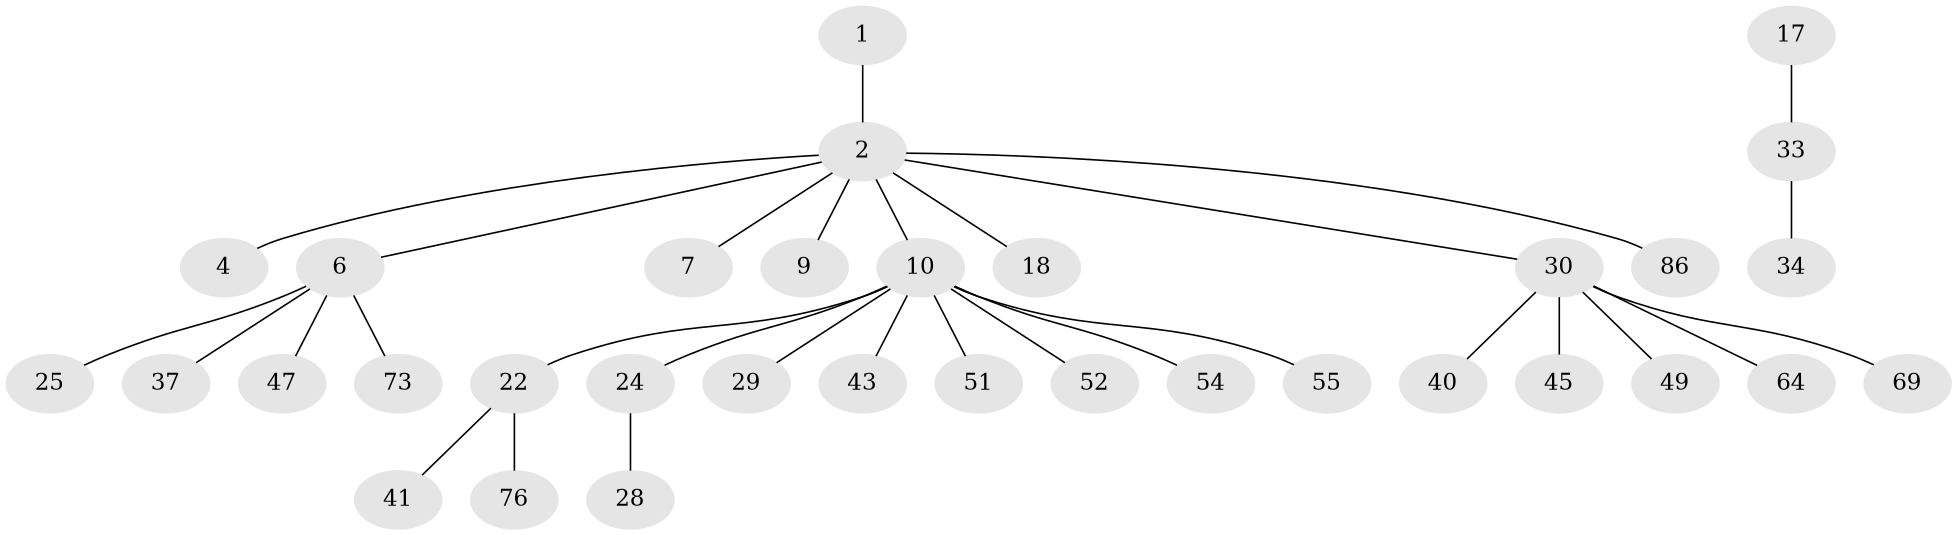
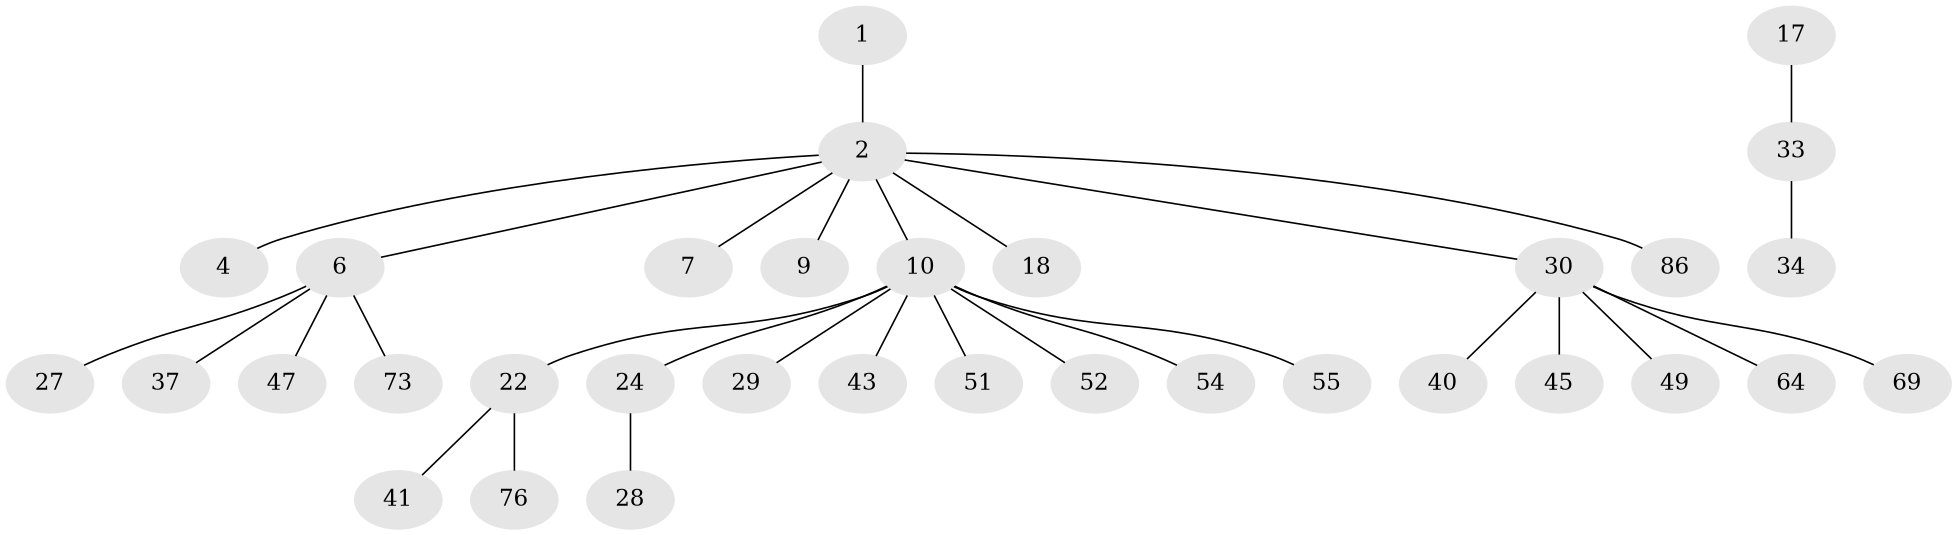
(50, 384) -> (50, 384)
